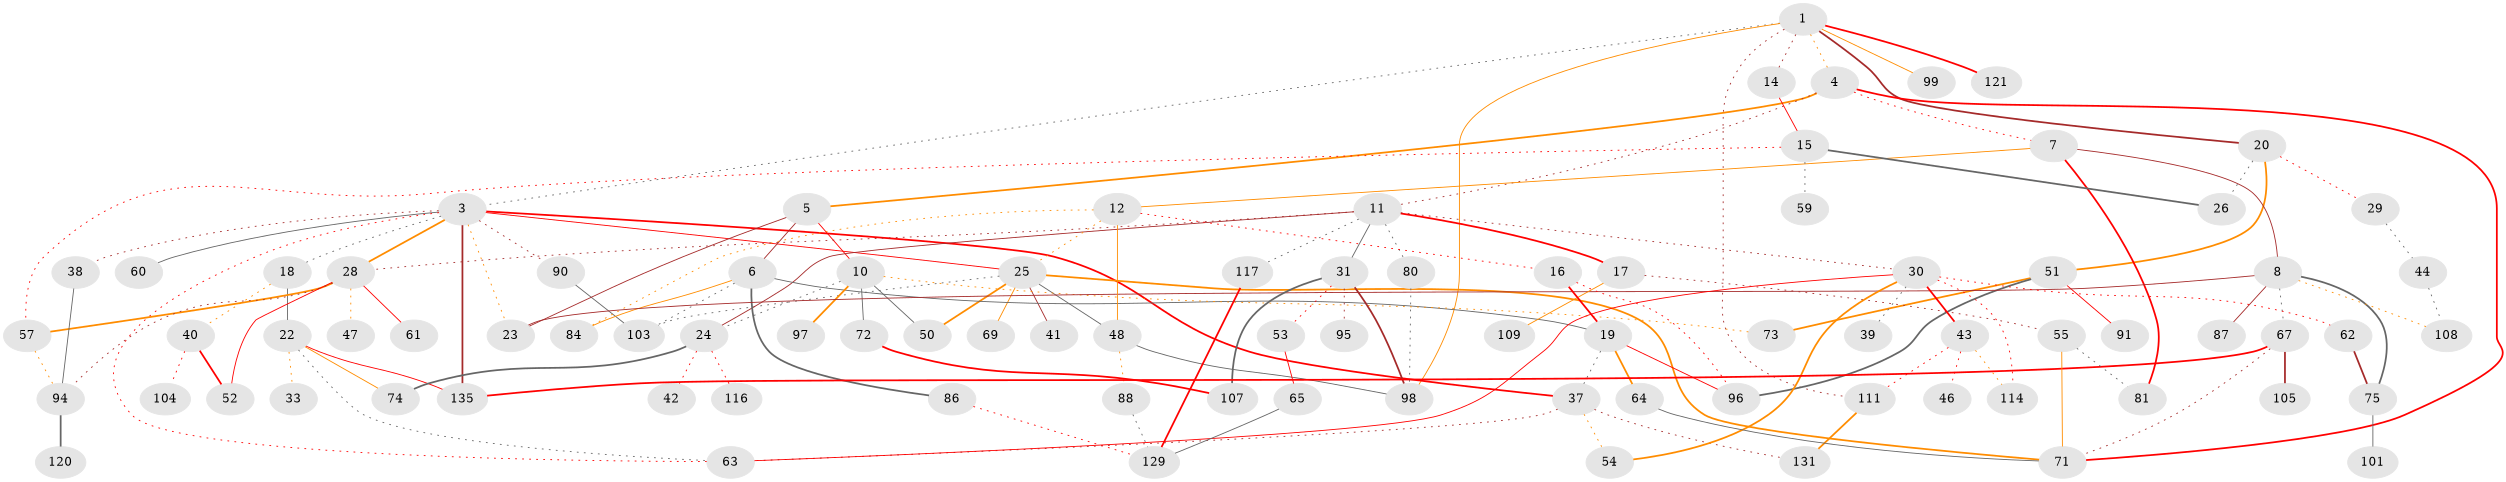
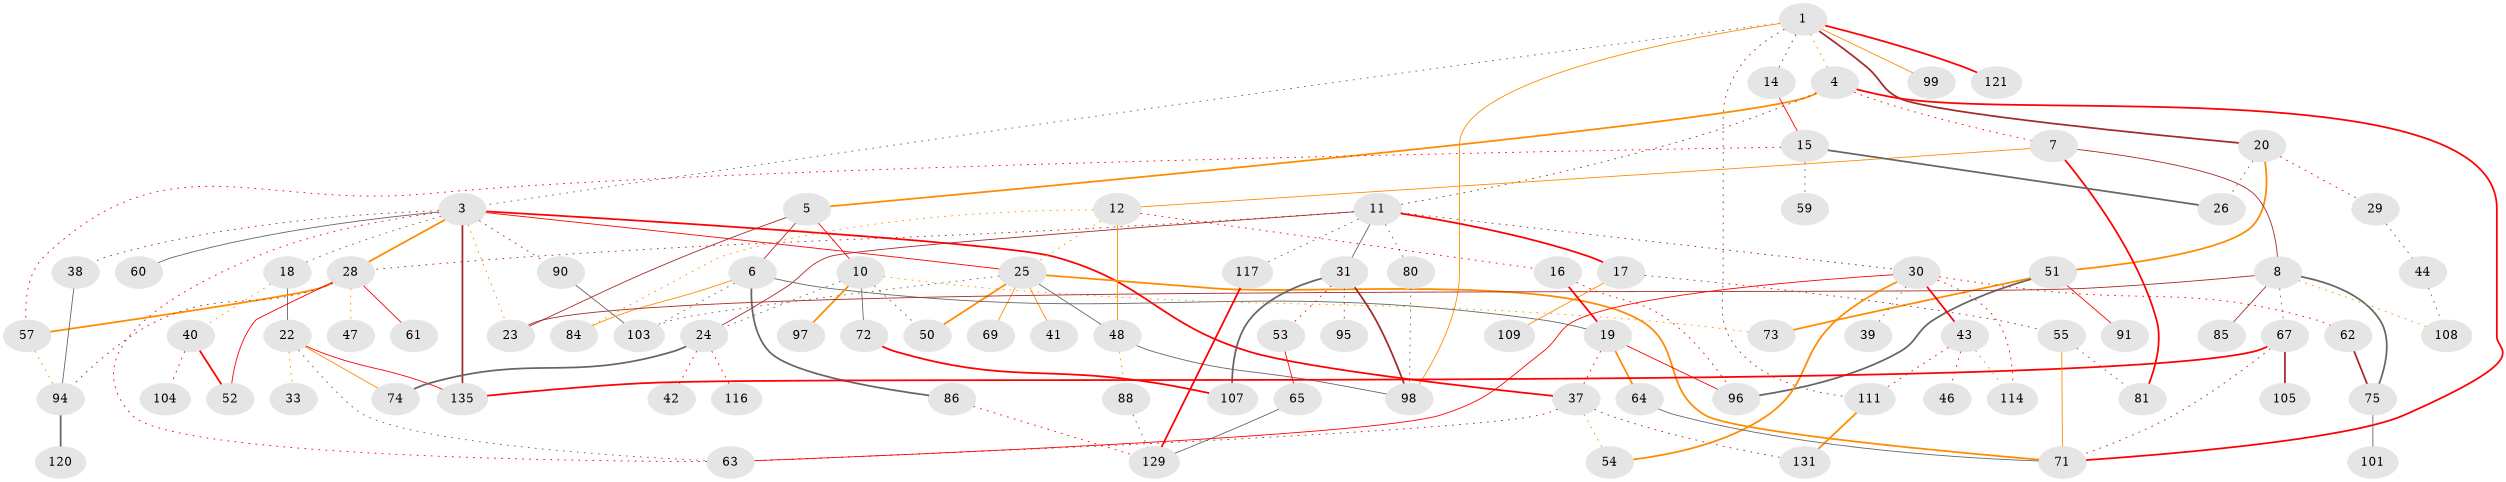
(894, 304) -> (894, 304)
(1041, 309) -> (1041, 309)
(2222, 336) -> (2222, 336)
(1592, 368) -> (1592, 368)
